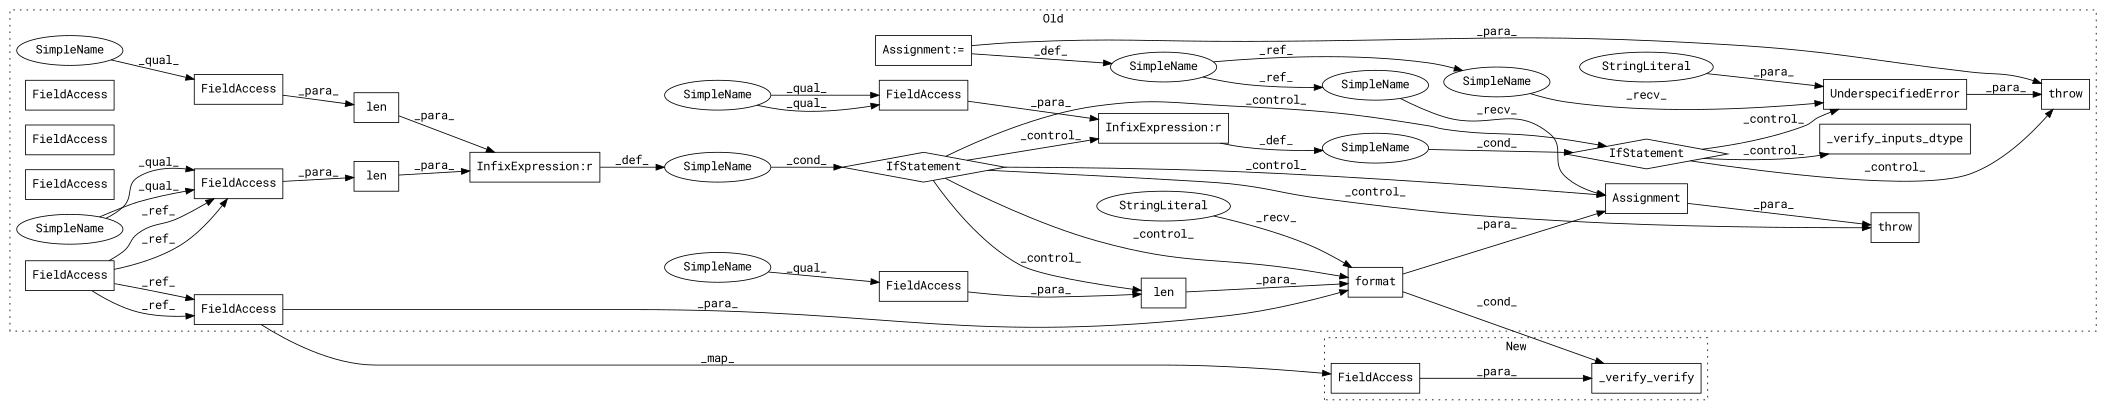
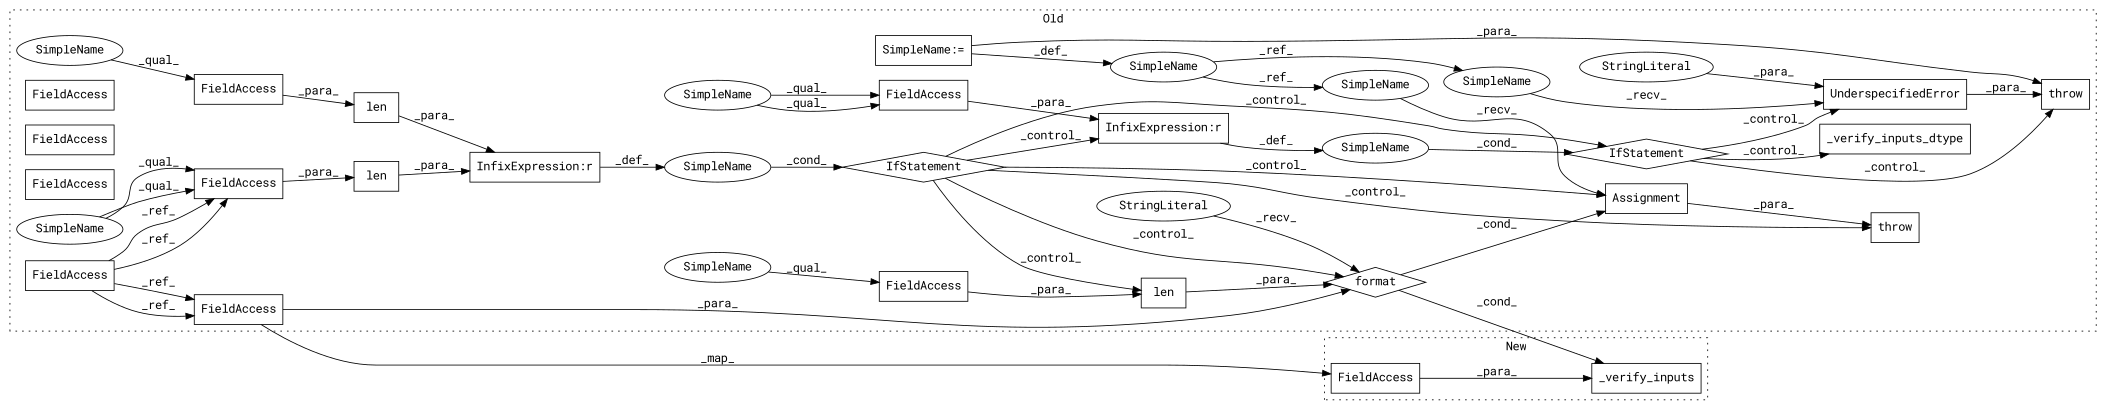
(924, 50) -> (924, 50)
(1497, 225) -> (1497, 225)
(1375, 282) -> (1375, 282)
(1646, 378) -> (1646, 378)
